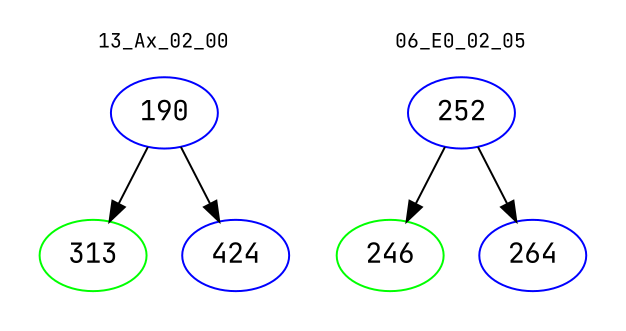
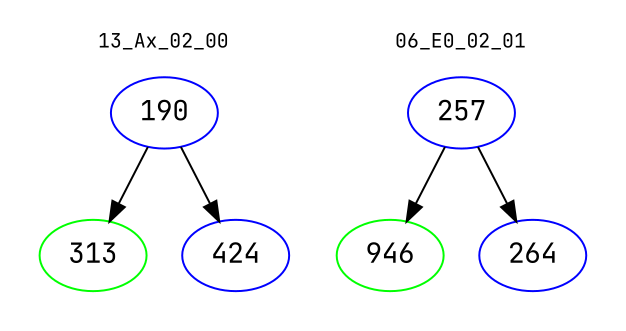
(461, 43) -> (461, 43)
(461, 113) -> (461, 113)
(390, 255) -> (390, 255)
